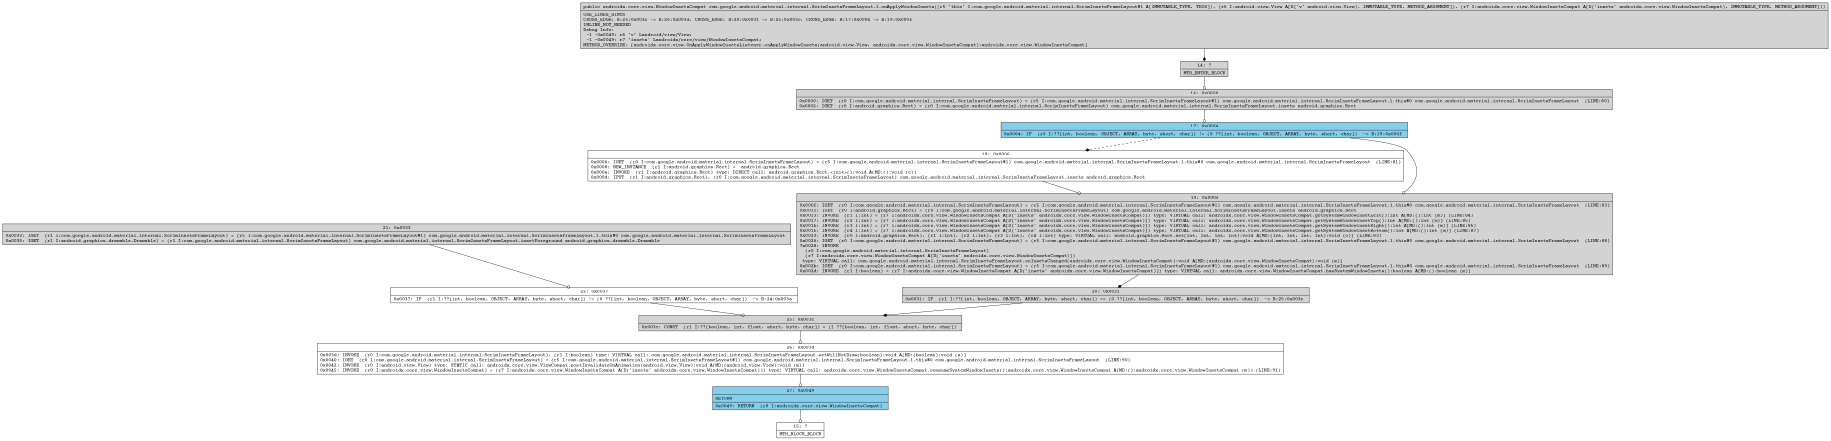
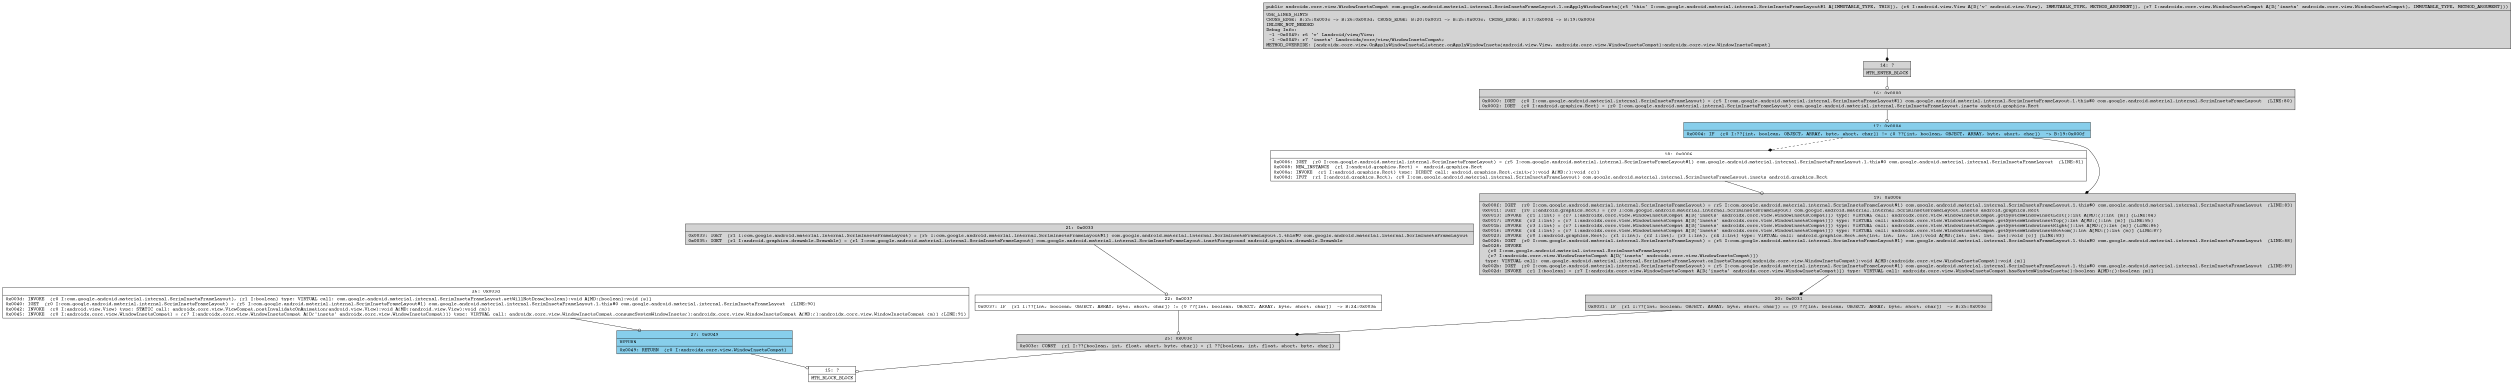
(1402, 148) -> (2084, 147)
(822, 246) -> (1505, 246)
(800, 336) -> (977, 361)
